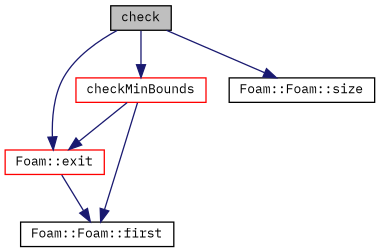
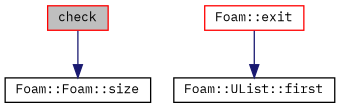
(141, 18) -> (78, 18)
(67, 73) -> none
(141, 90) -> none
(97, 234) -> (254, 90)
